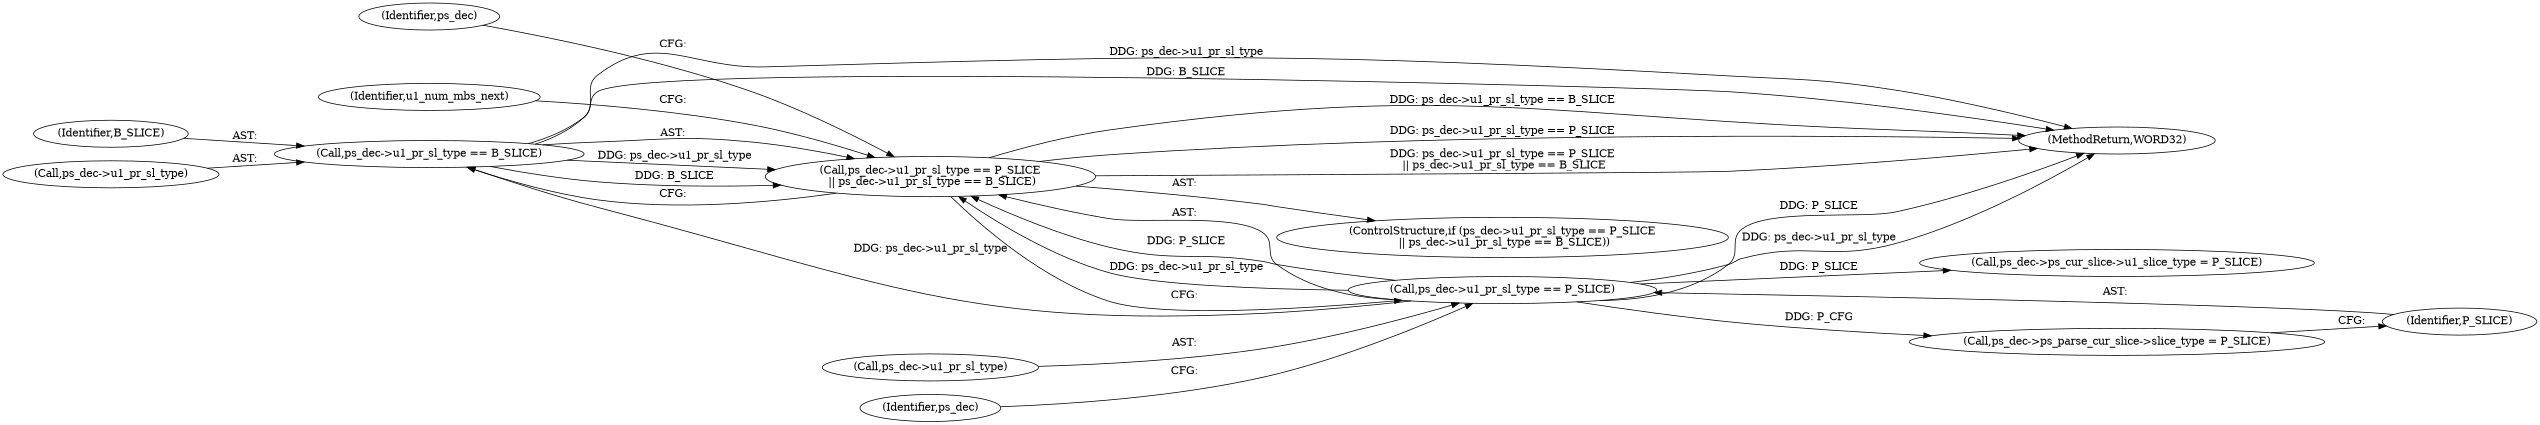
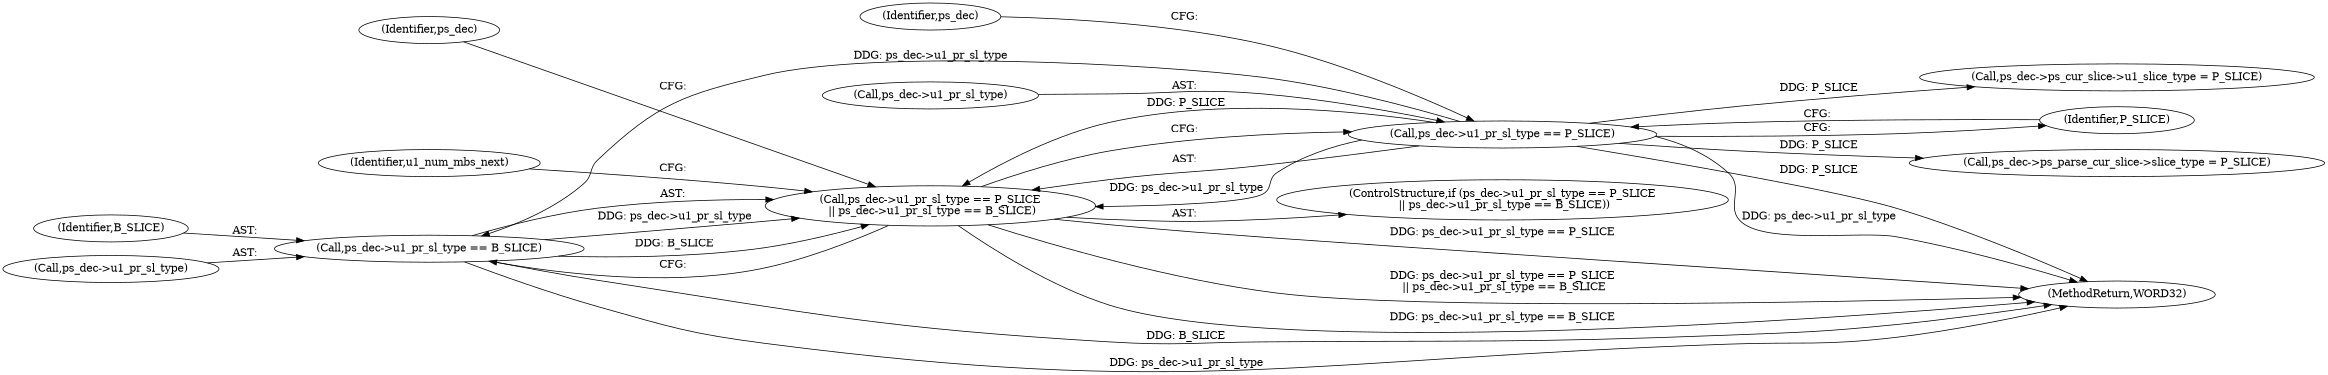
(2117, 292) -> (1819, 115)
(1819, 317) -> (1819, 145)
(2325, 330) -> (1847, 135)
